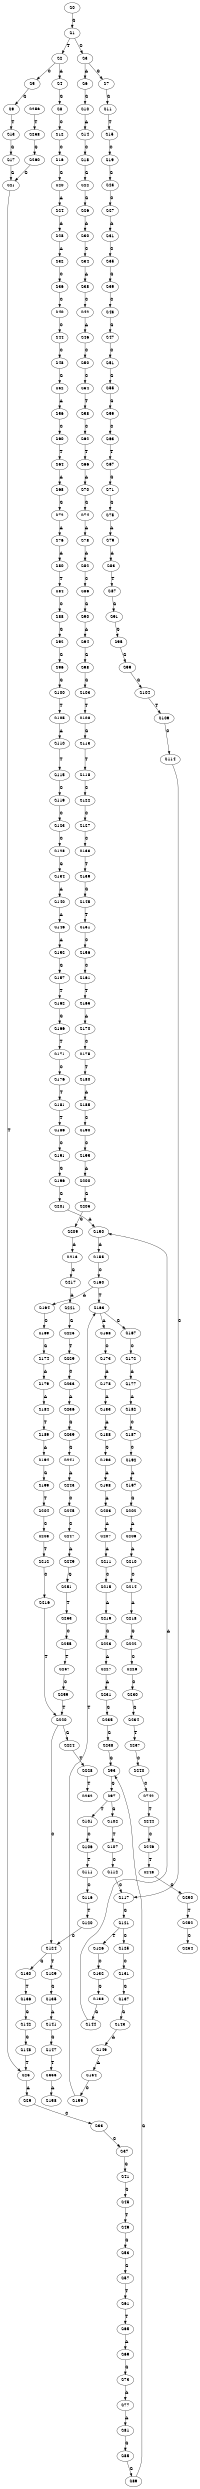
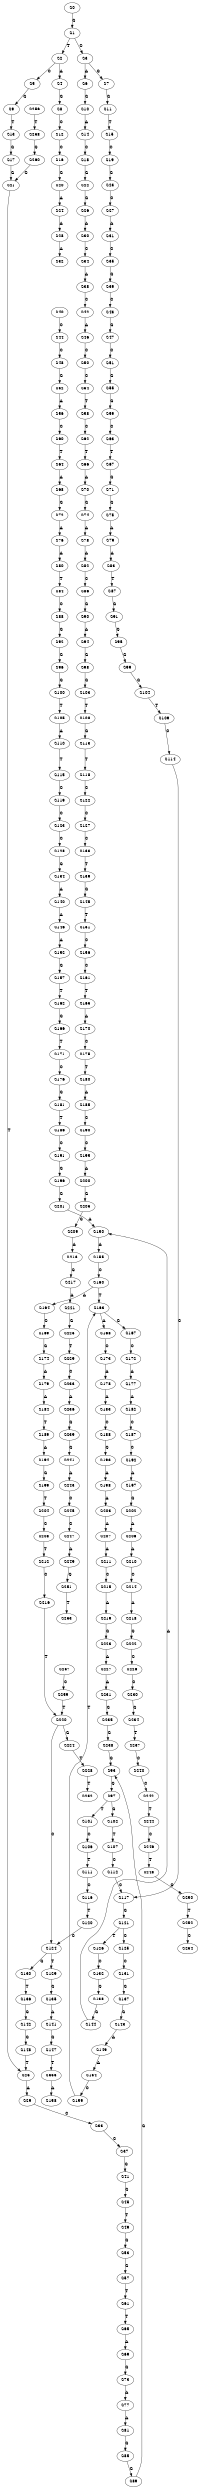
(60, 287) -> none
(61, 1092) -> (61, 1092)
(107, 1422) -> (107, 1422)
(66, 1644) -> none
(149, 1796) -> (149, 1796)
